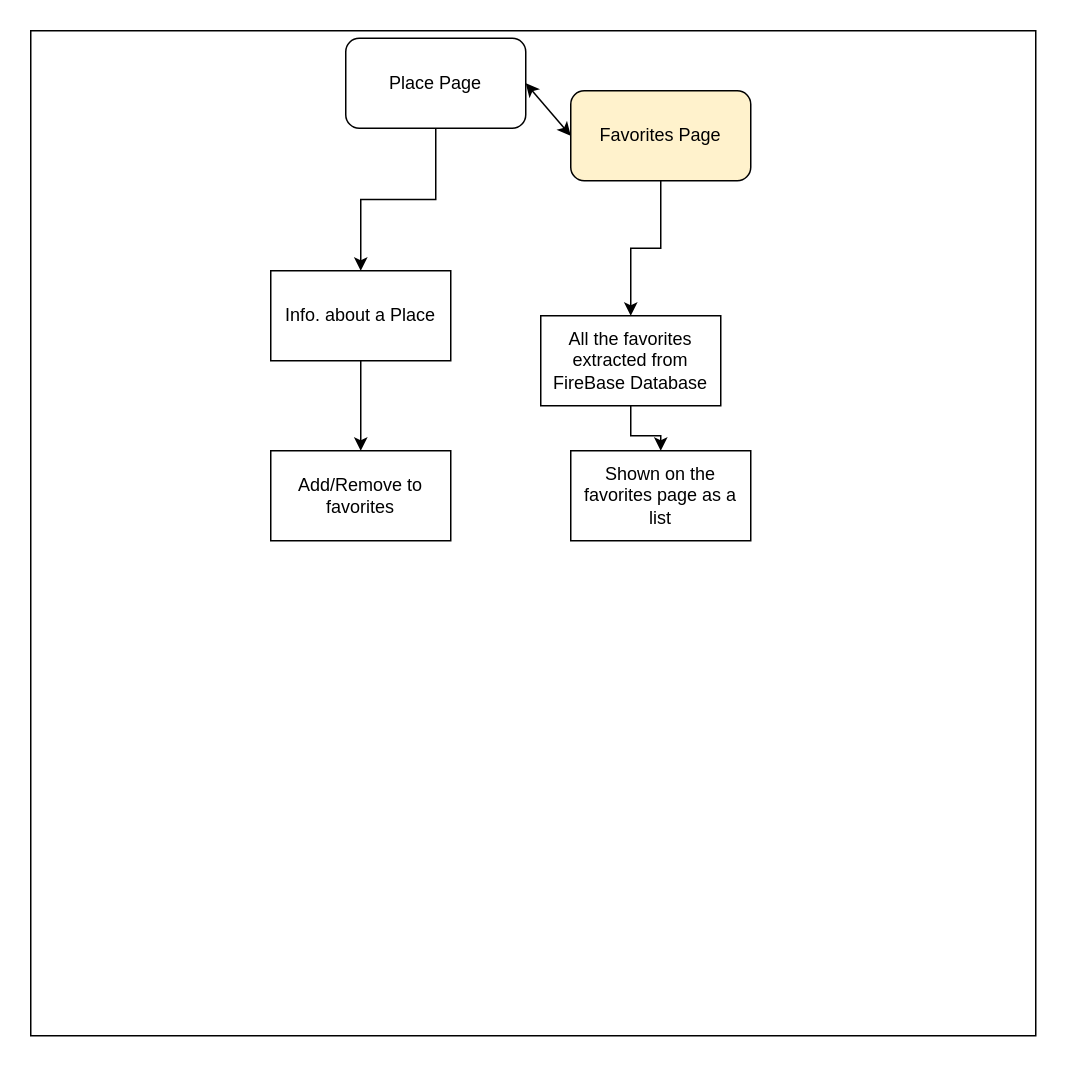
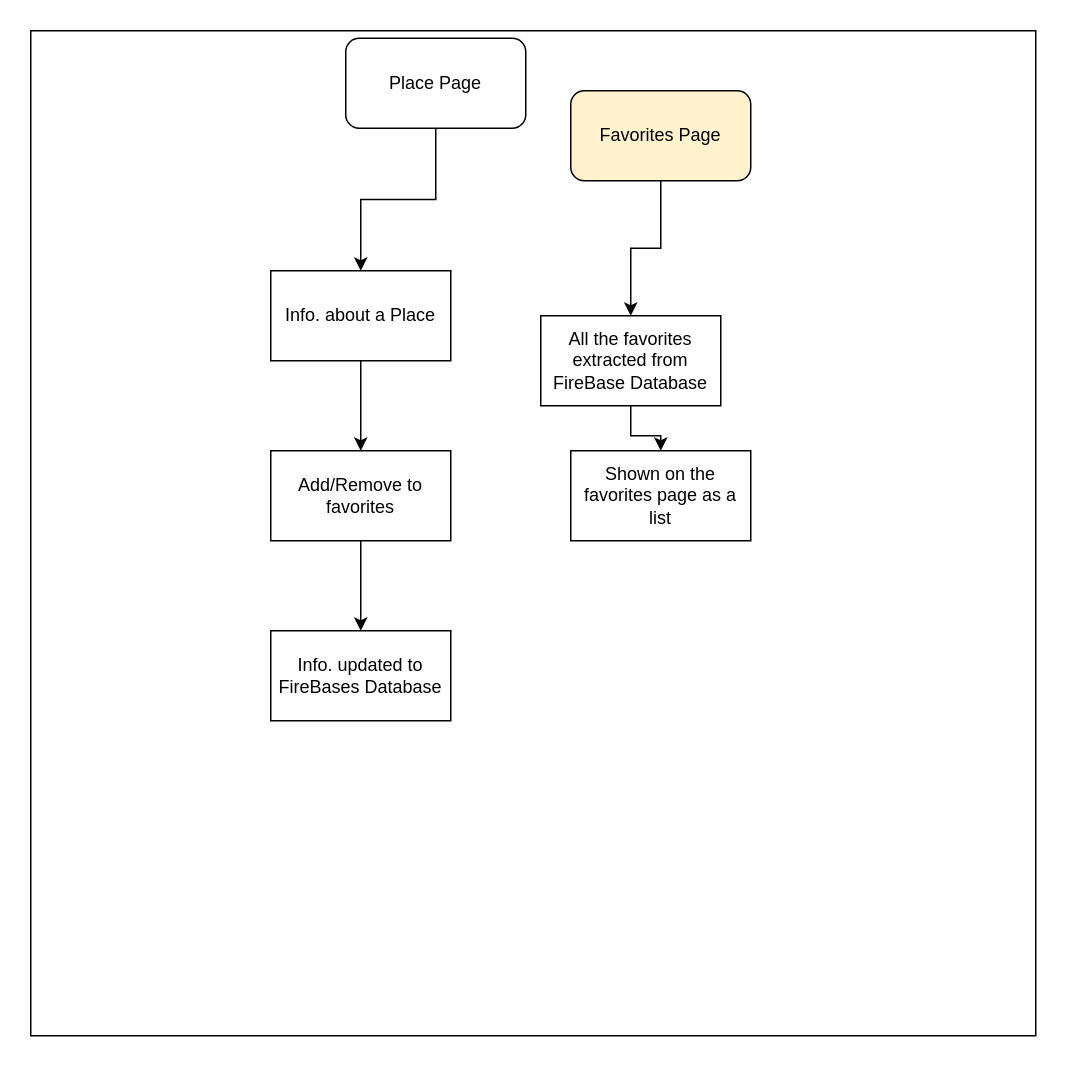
(548, 110) -> none
none -> (361, 581)
none -> (361, 676)
